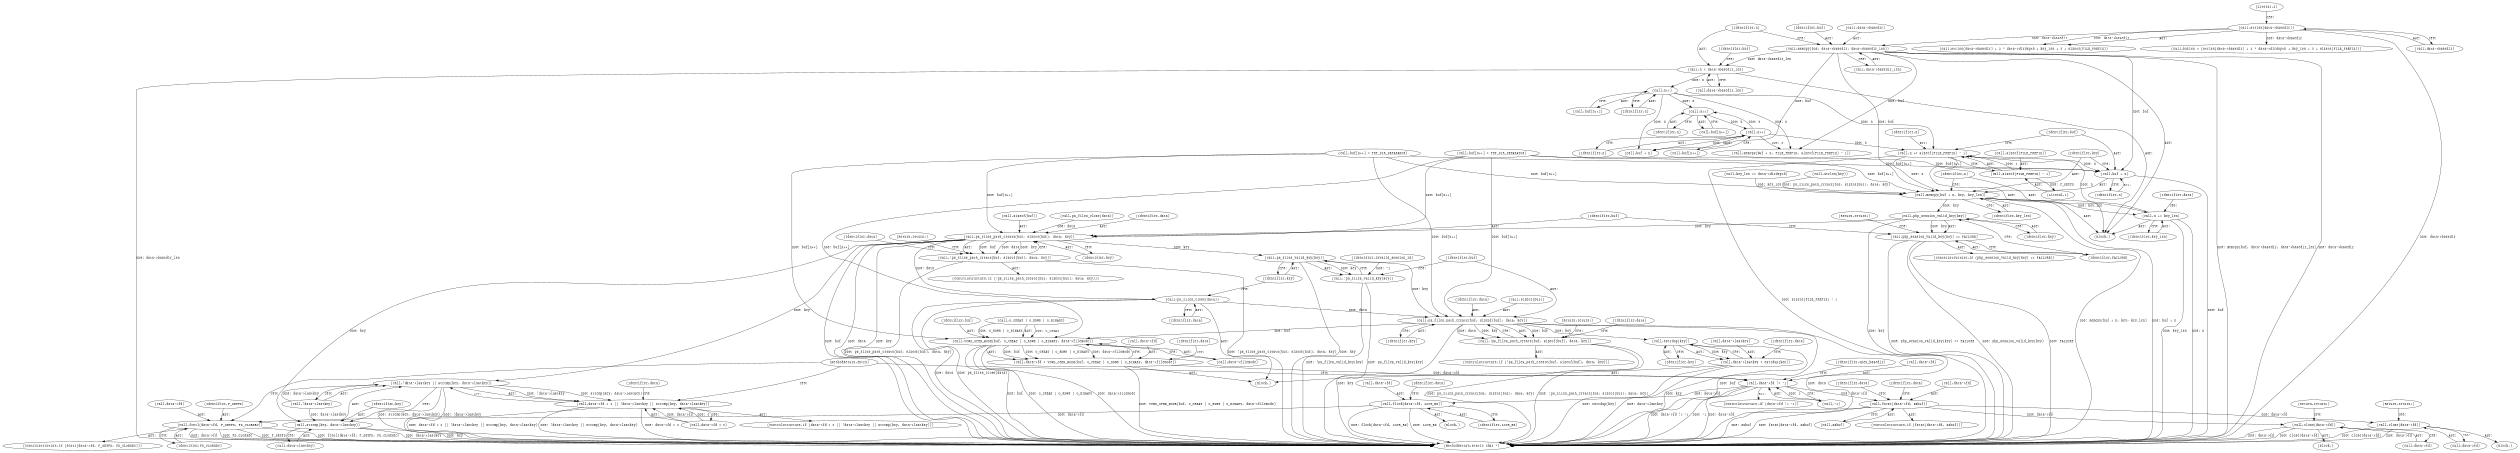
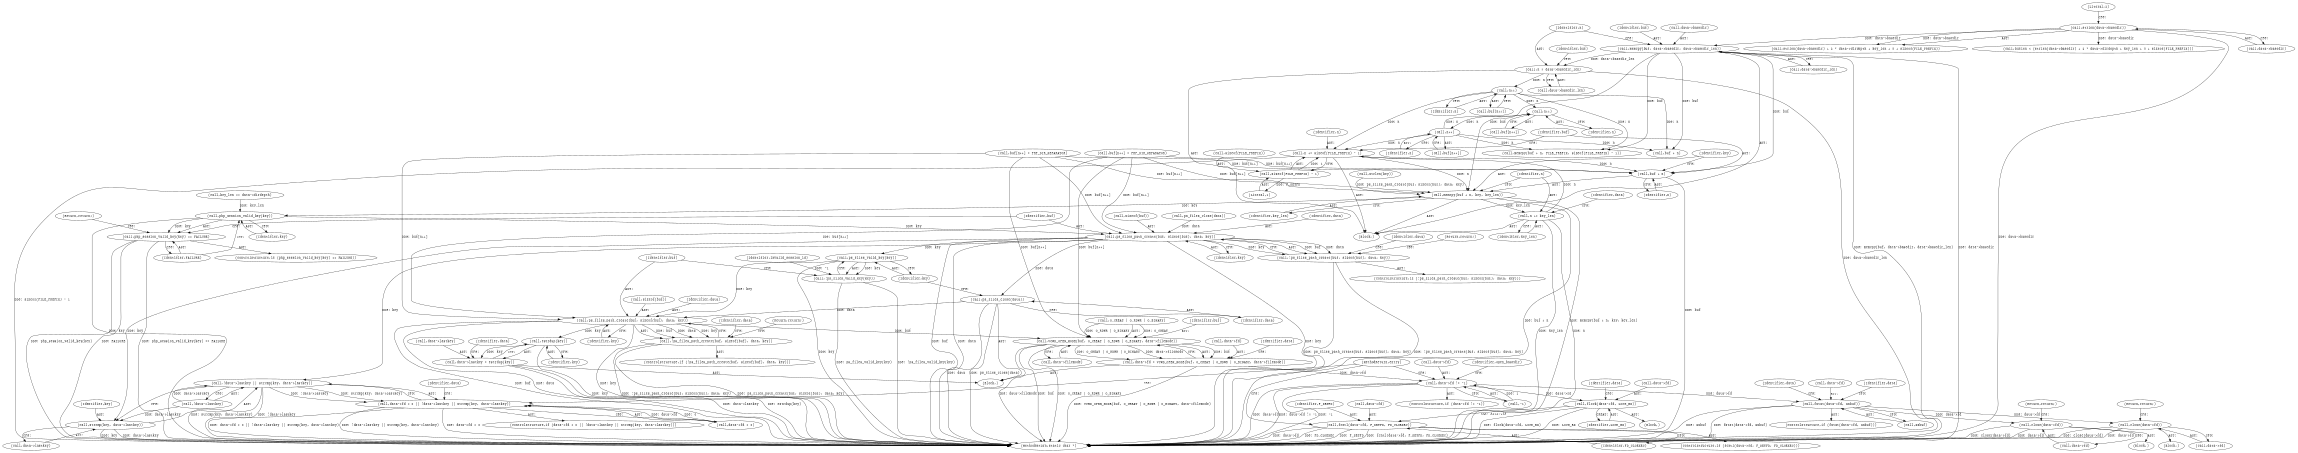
(1805, 192) -> (240, 204)
(1496, 415) -> (1603, 415)
